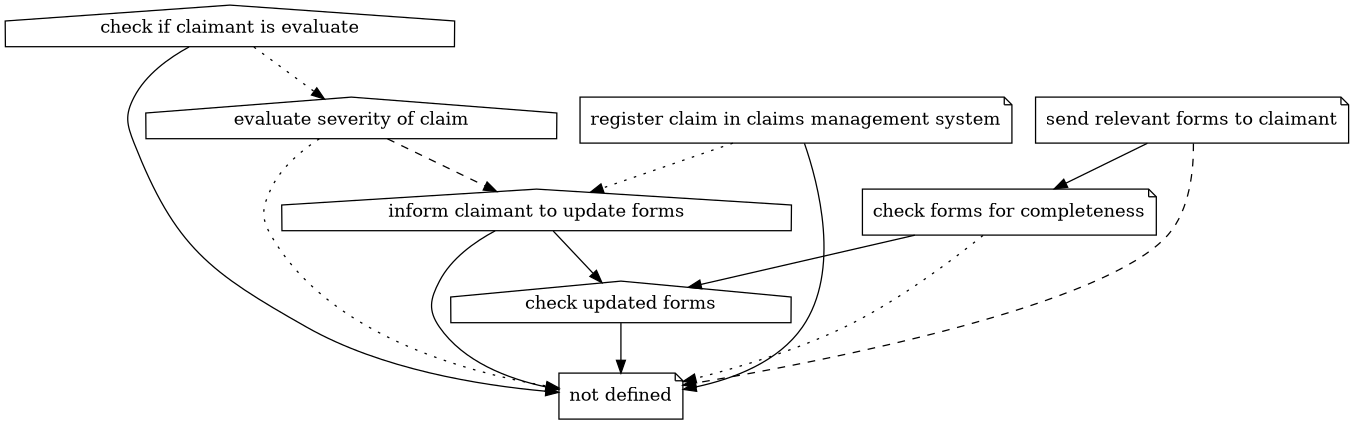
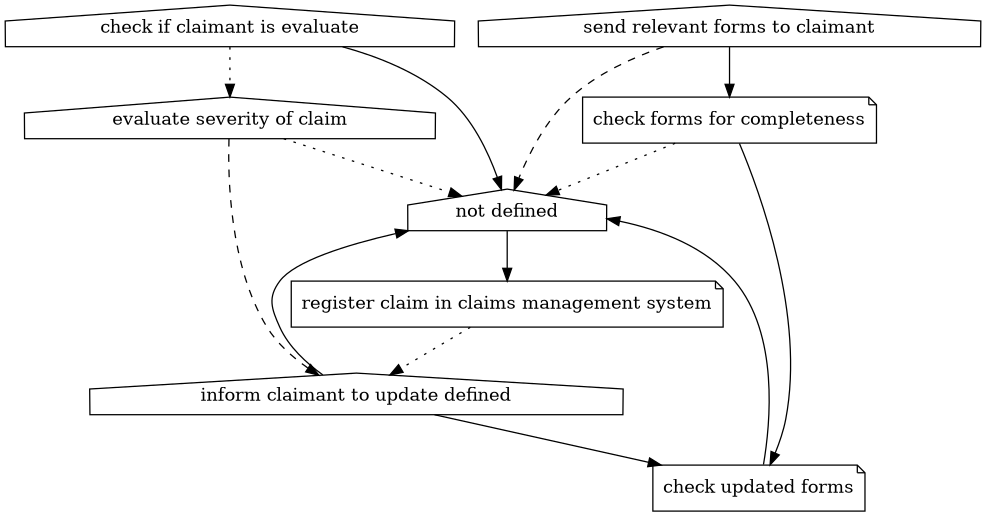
(1192, 120) -> (730, 28)
(537, 212) -> (356, 396)
(816, 298) -> (507, 250)
(621, 304) -> (759, 488)
(621, 396) -> (507, 212)
